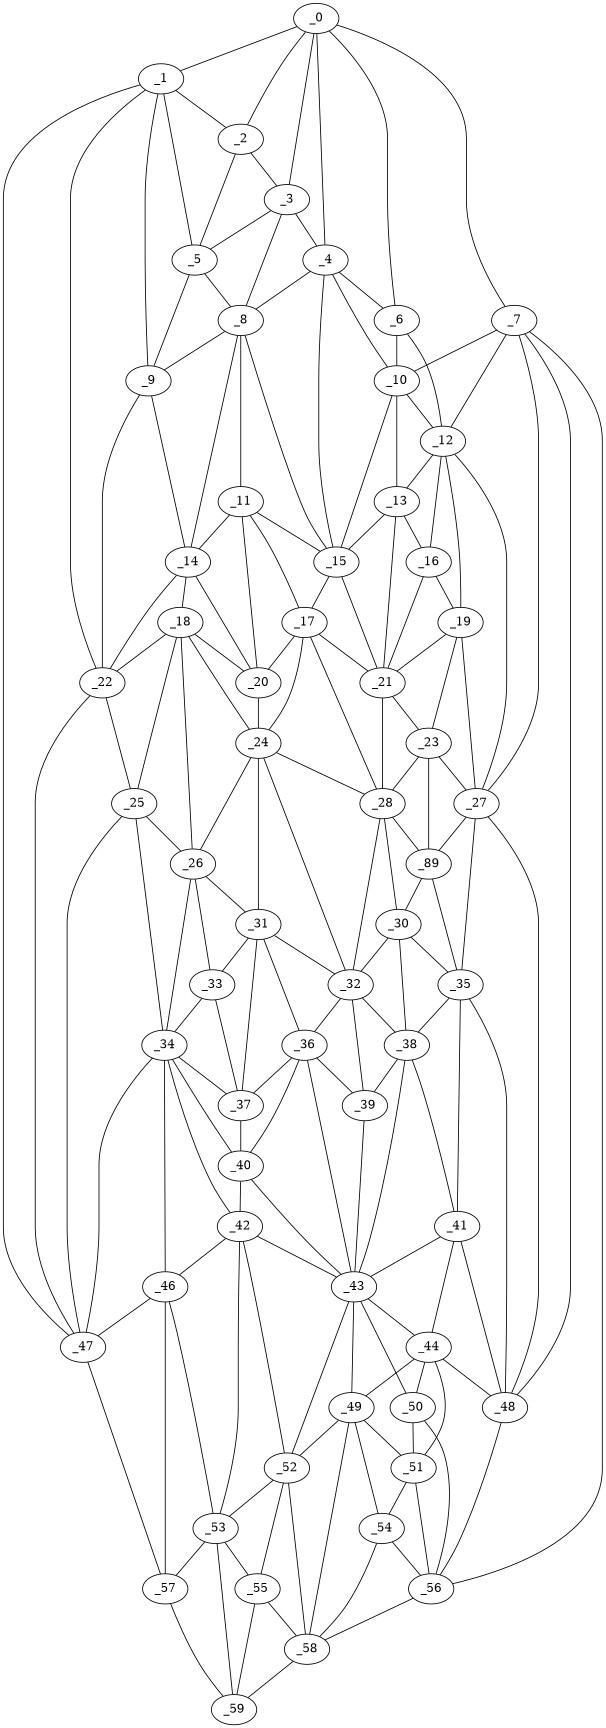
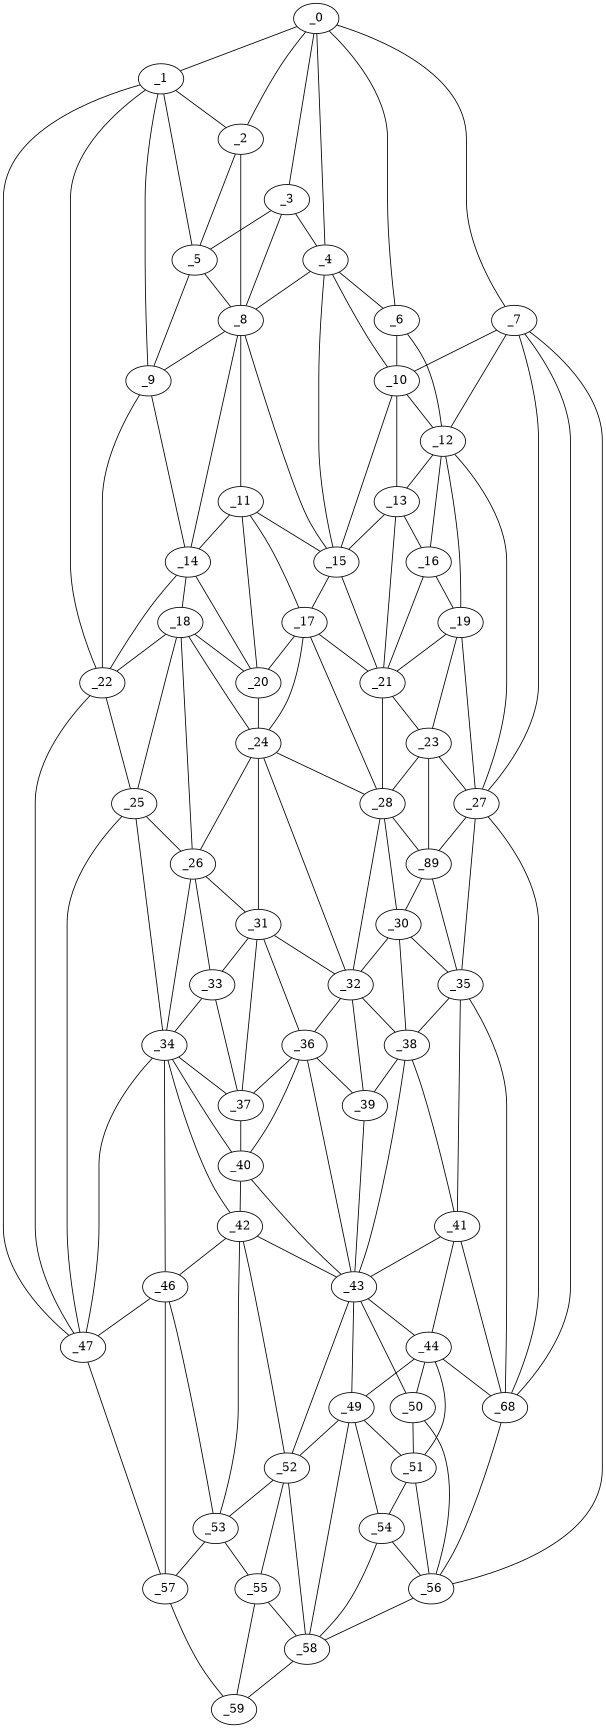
(264, 169) -> (241, 222)
(505, 1408) -> (505, 1408)
(225, 1619) -> none
